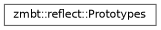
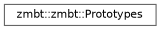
(80, 15) -> (80, 15)
